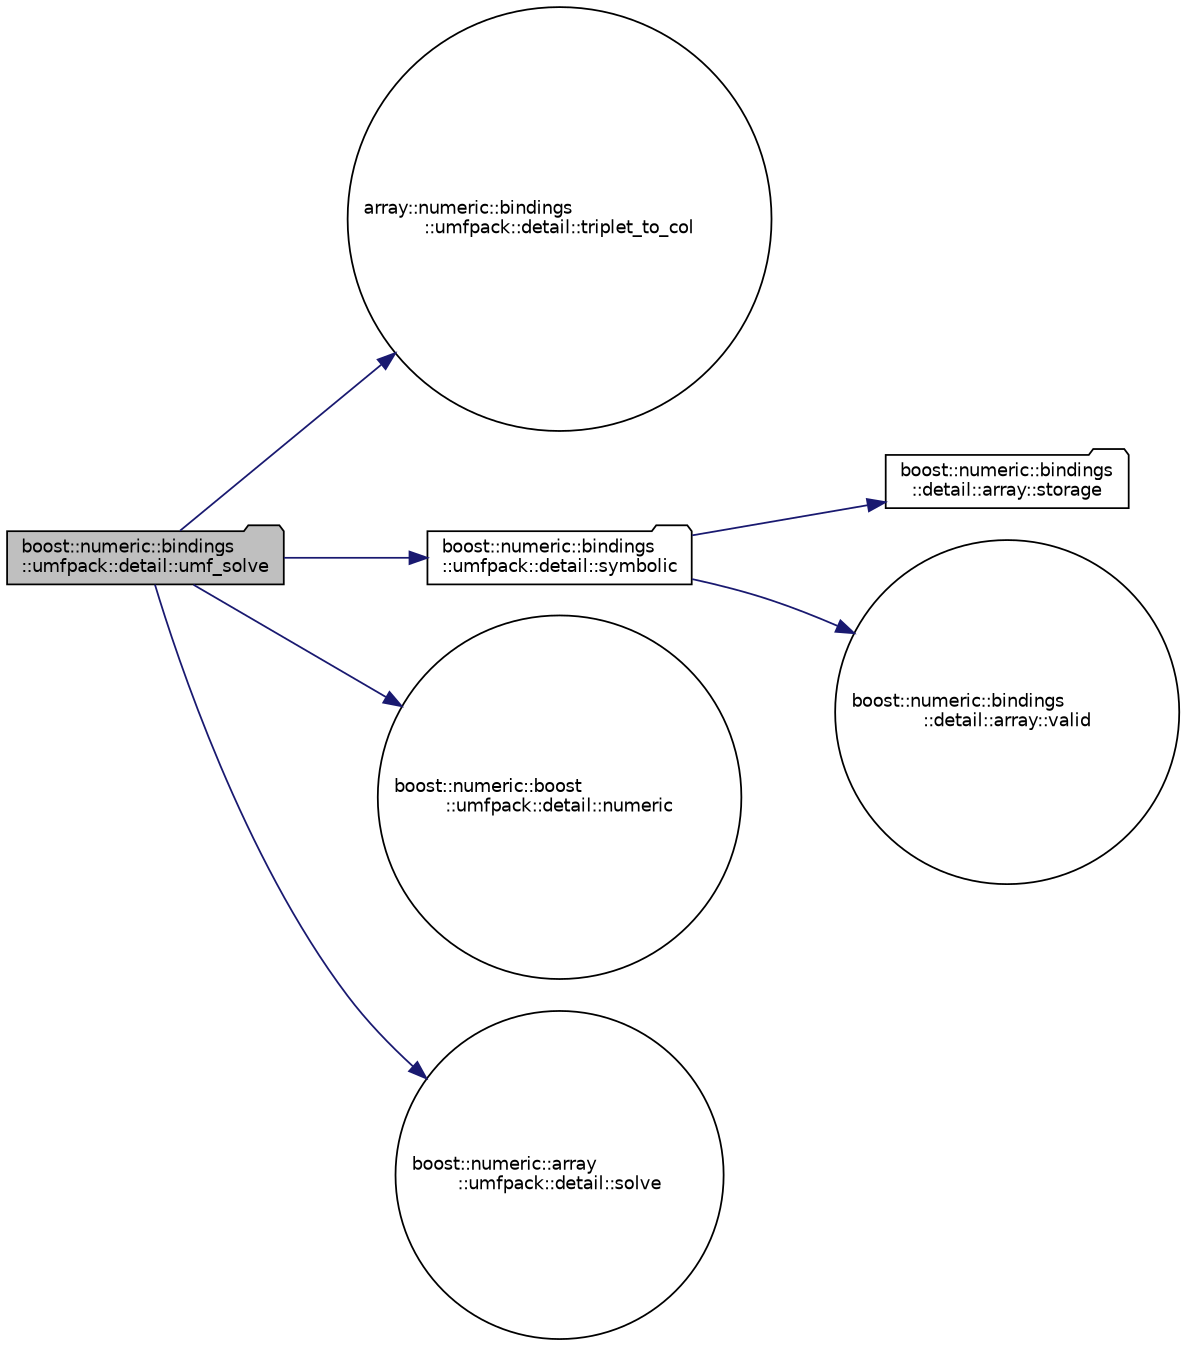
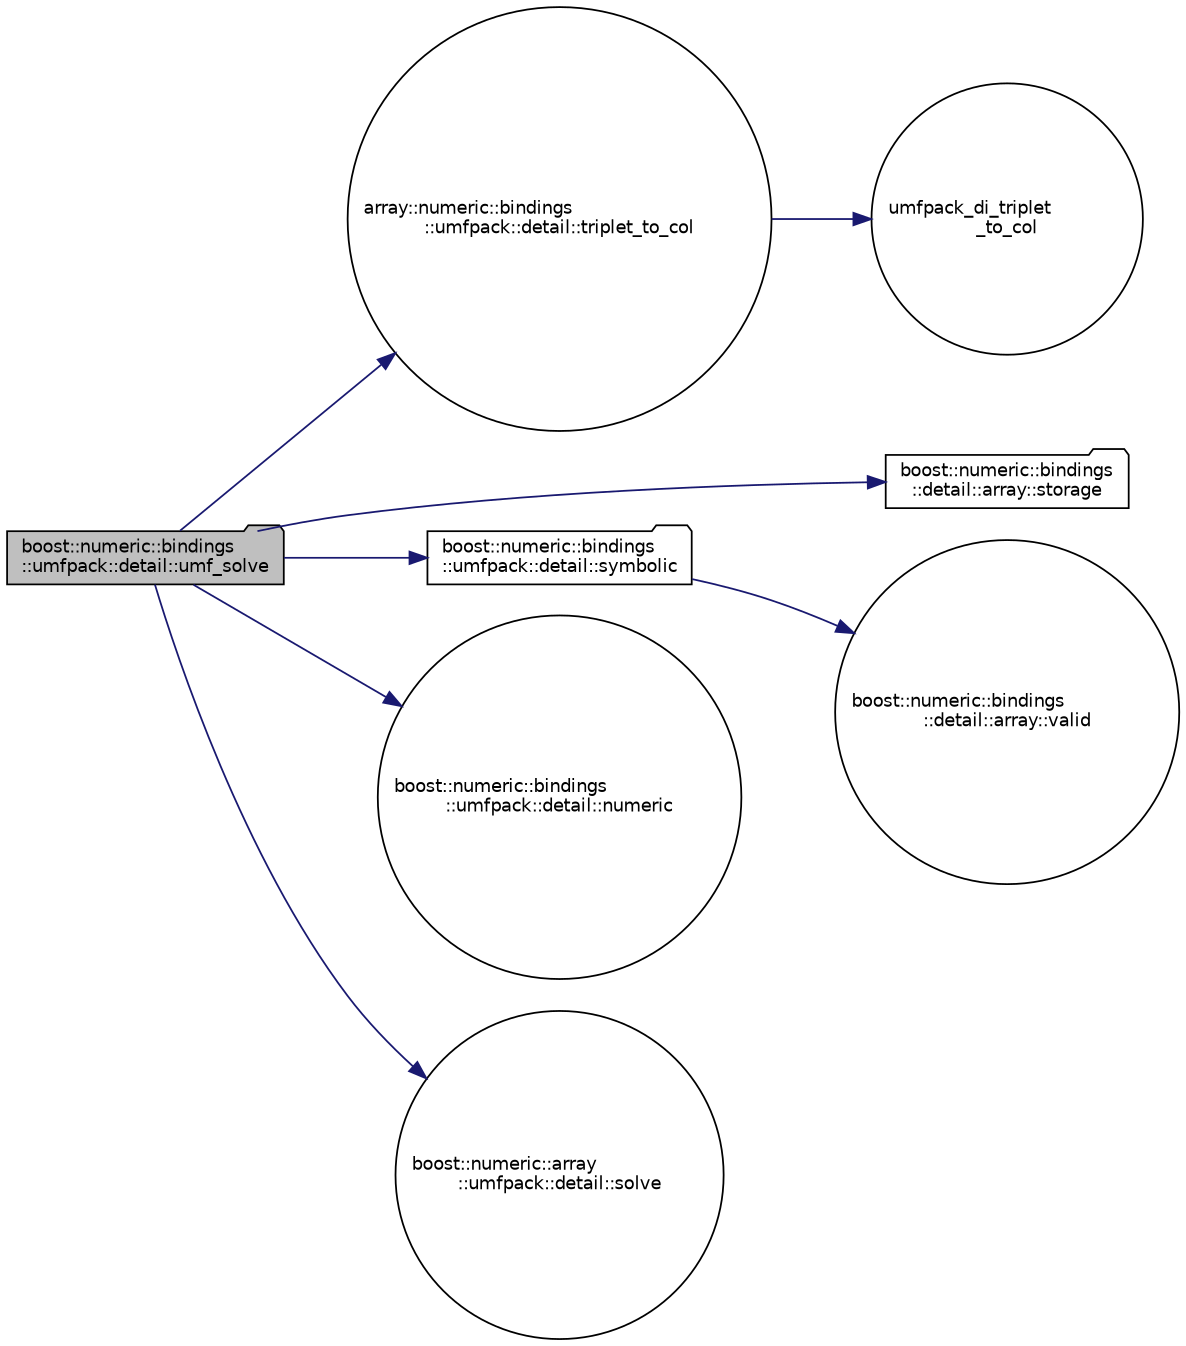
none -> (1007, 219)
(780, 520) -> (561, 495)
(560, 797) -> (560, 797)
